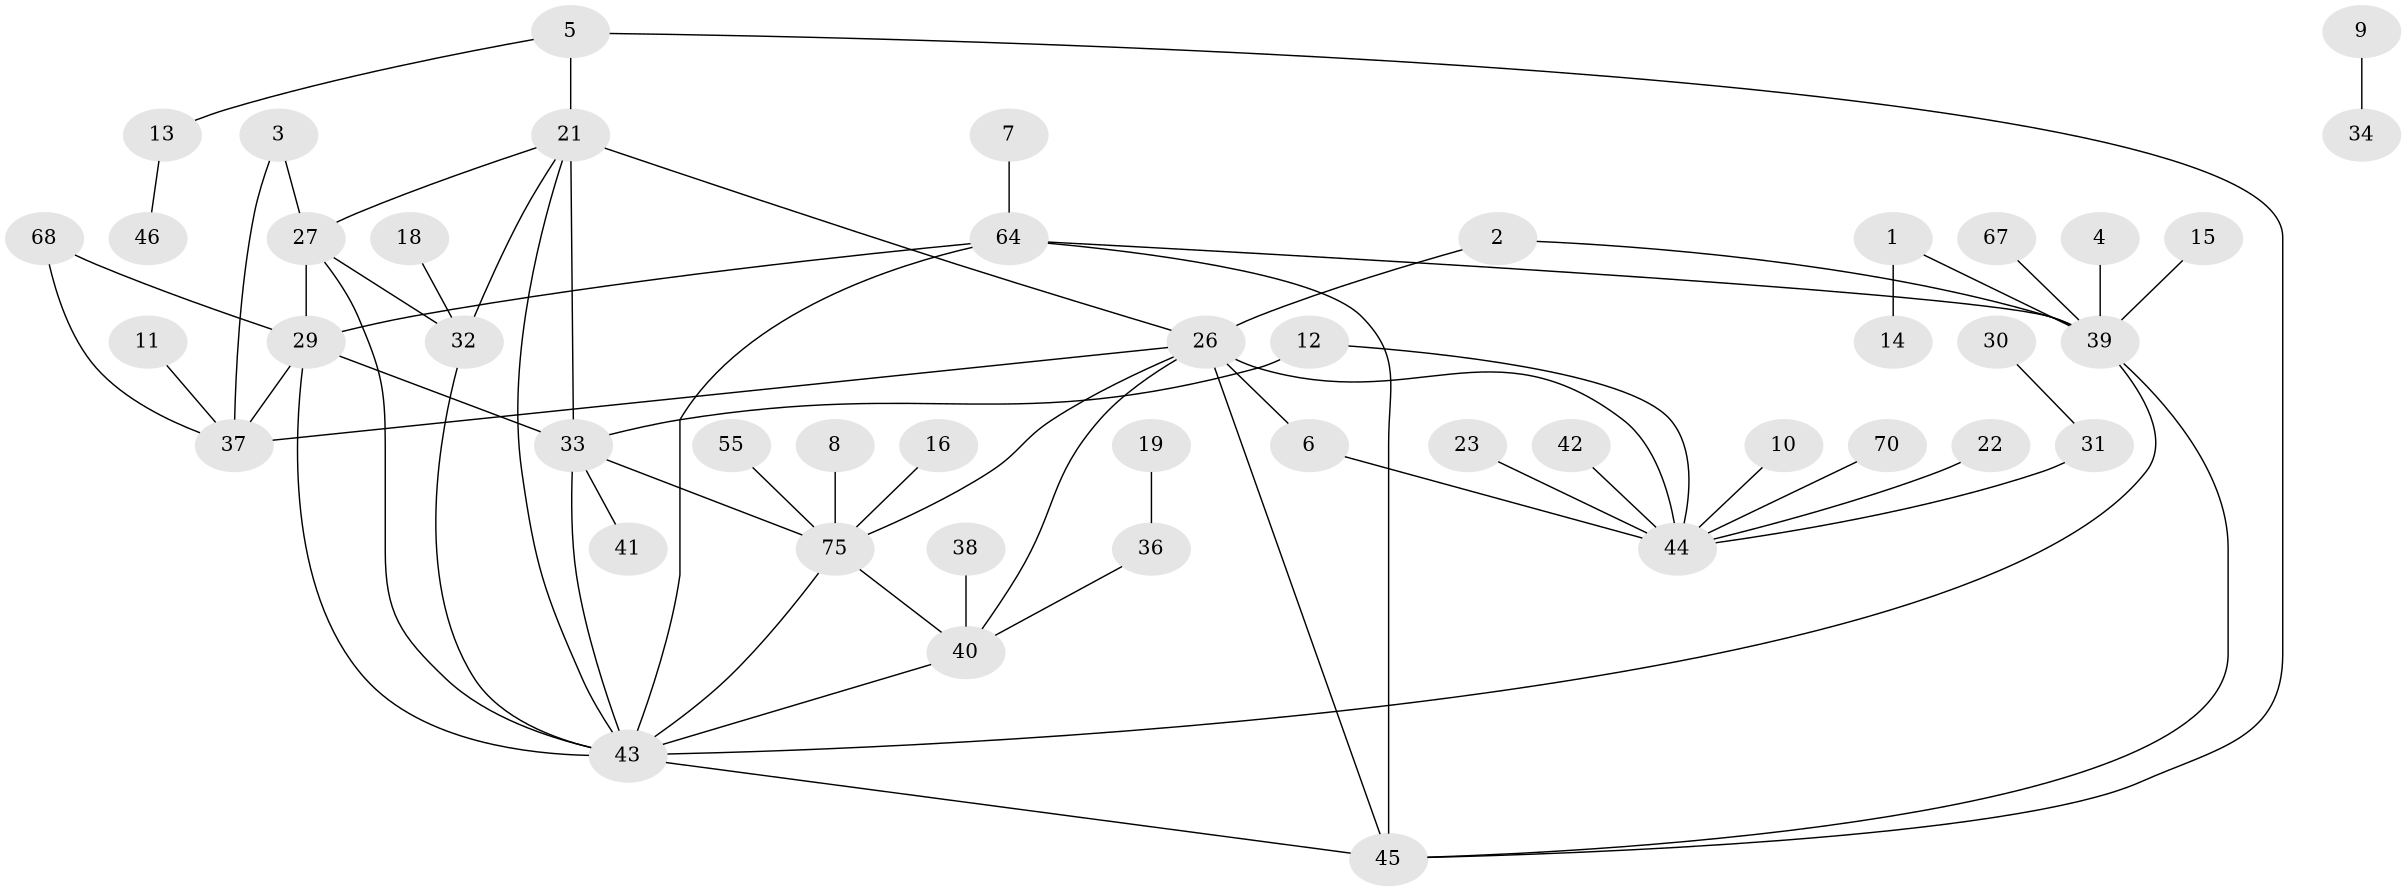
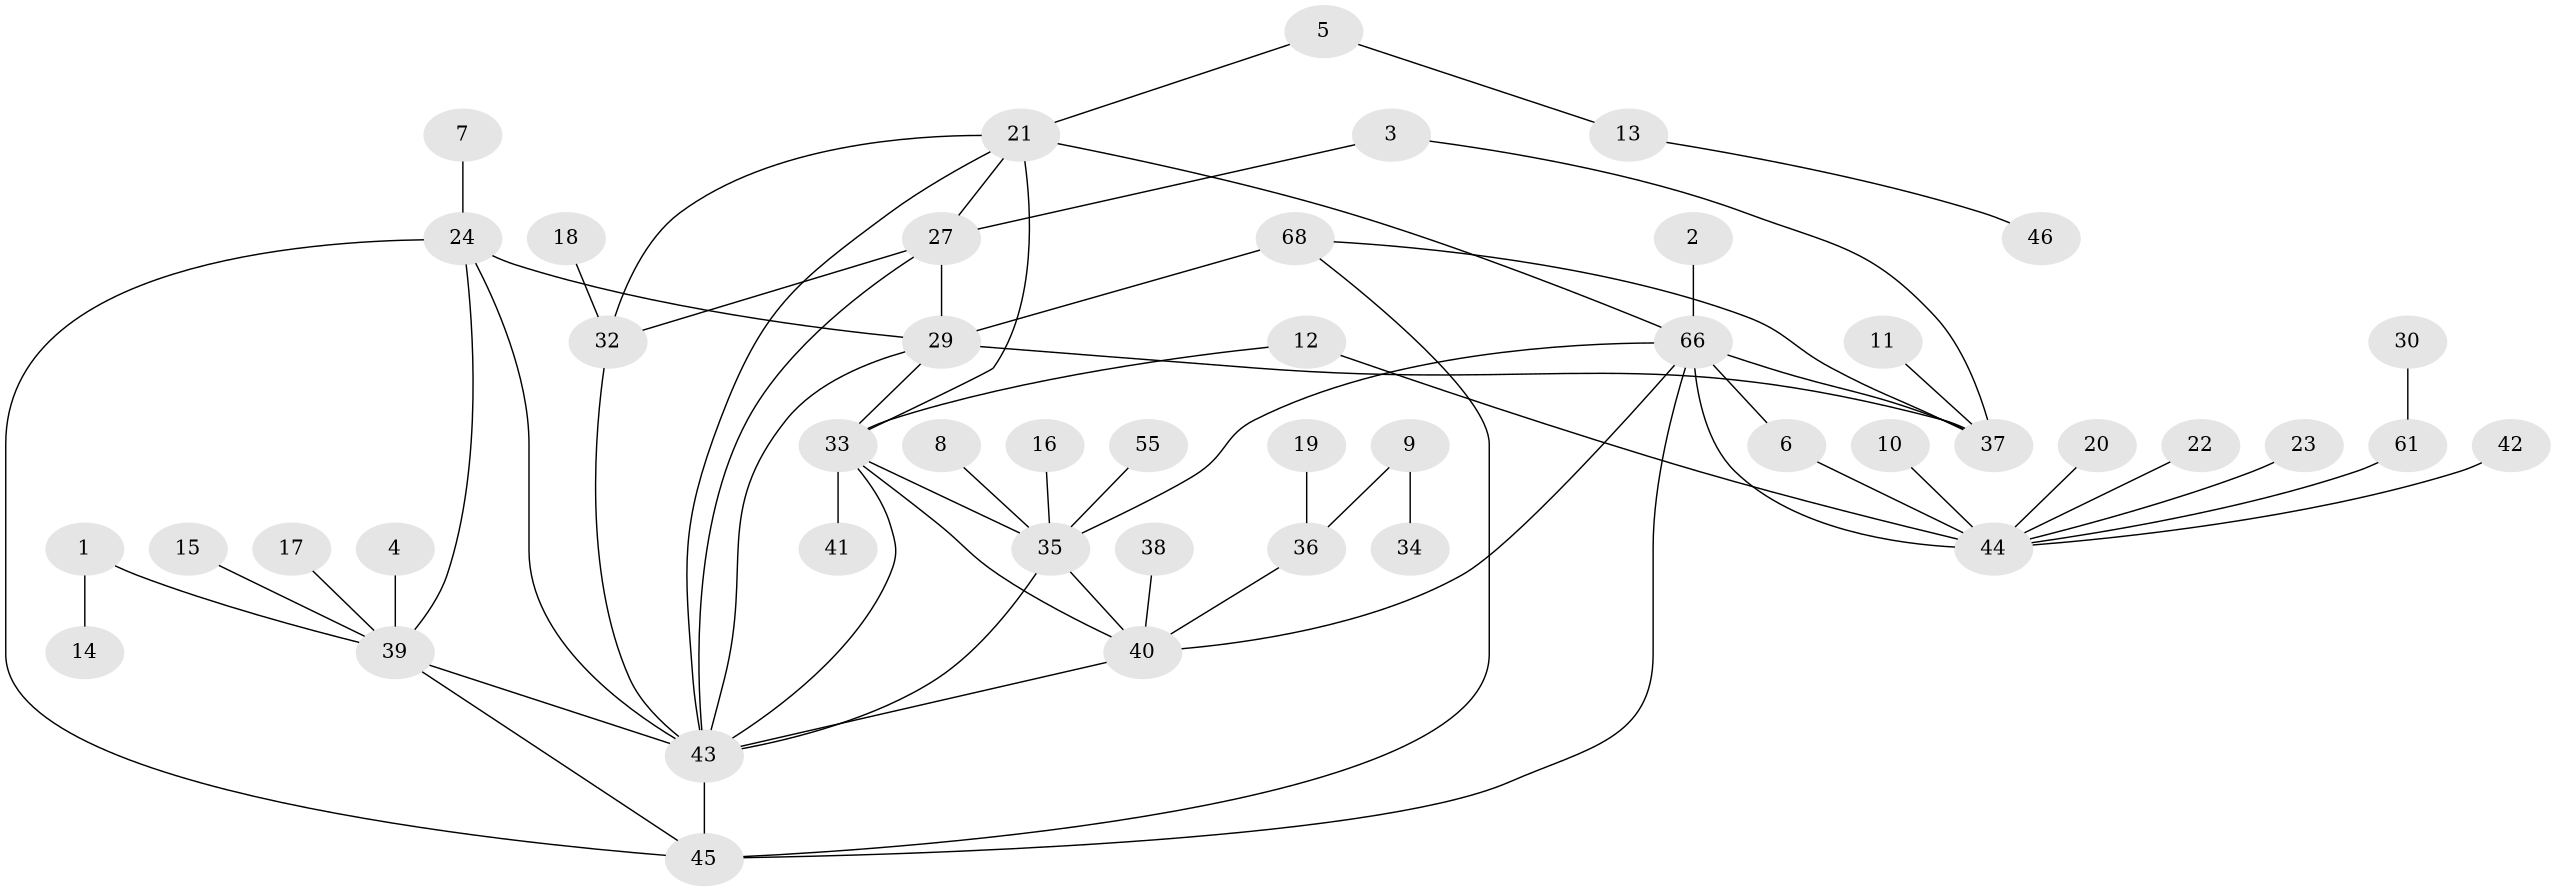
(2128, 152) -> (1368, 760)
(1009, 239) -> (463, 239)
(1997, 239) -> (292, 549)
(1807, 266) -> none
(1206, 342) -> (1693, 342)
(1887, 446) -> (2097, 446)
(2094, 446) -> (2408, 446)
none -> (1359, 497)
(835, 549) -> (1051, 549)
none -> (981, 561)
